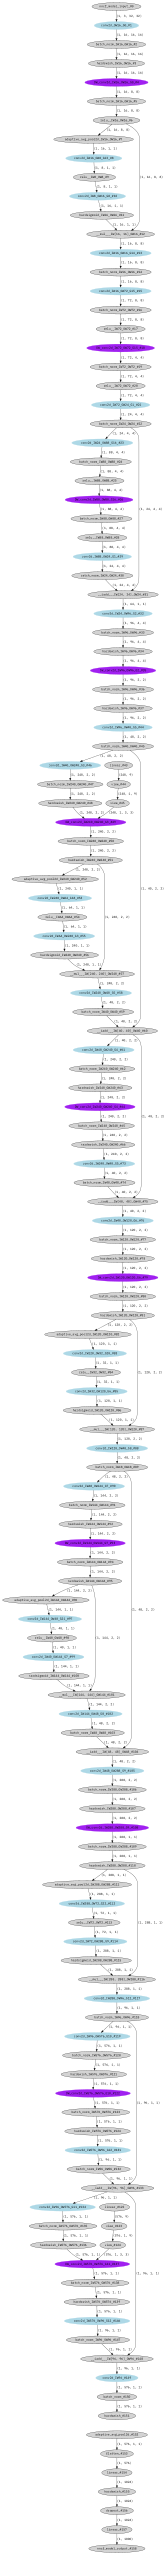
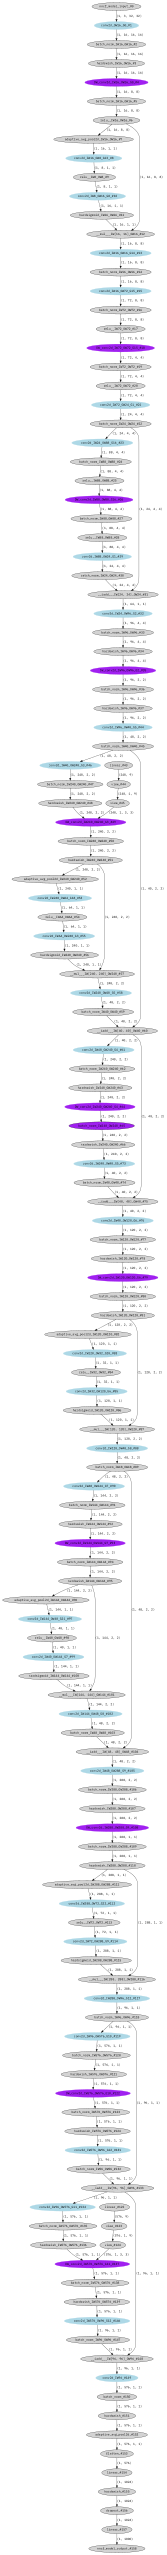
(102, 1126) -> (102, 1126)
none -> (117, 2424)
